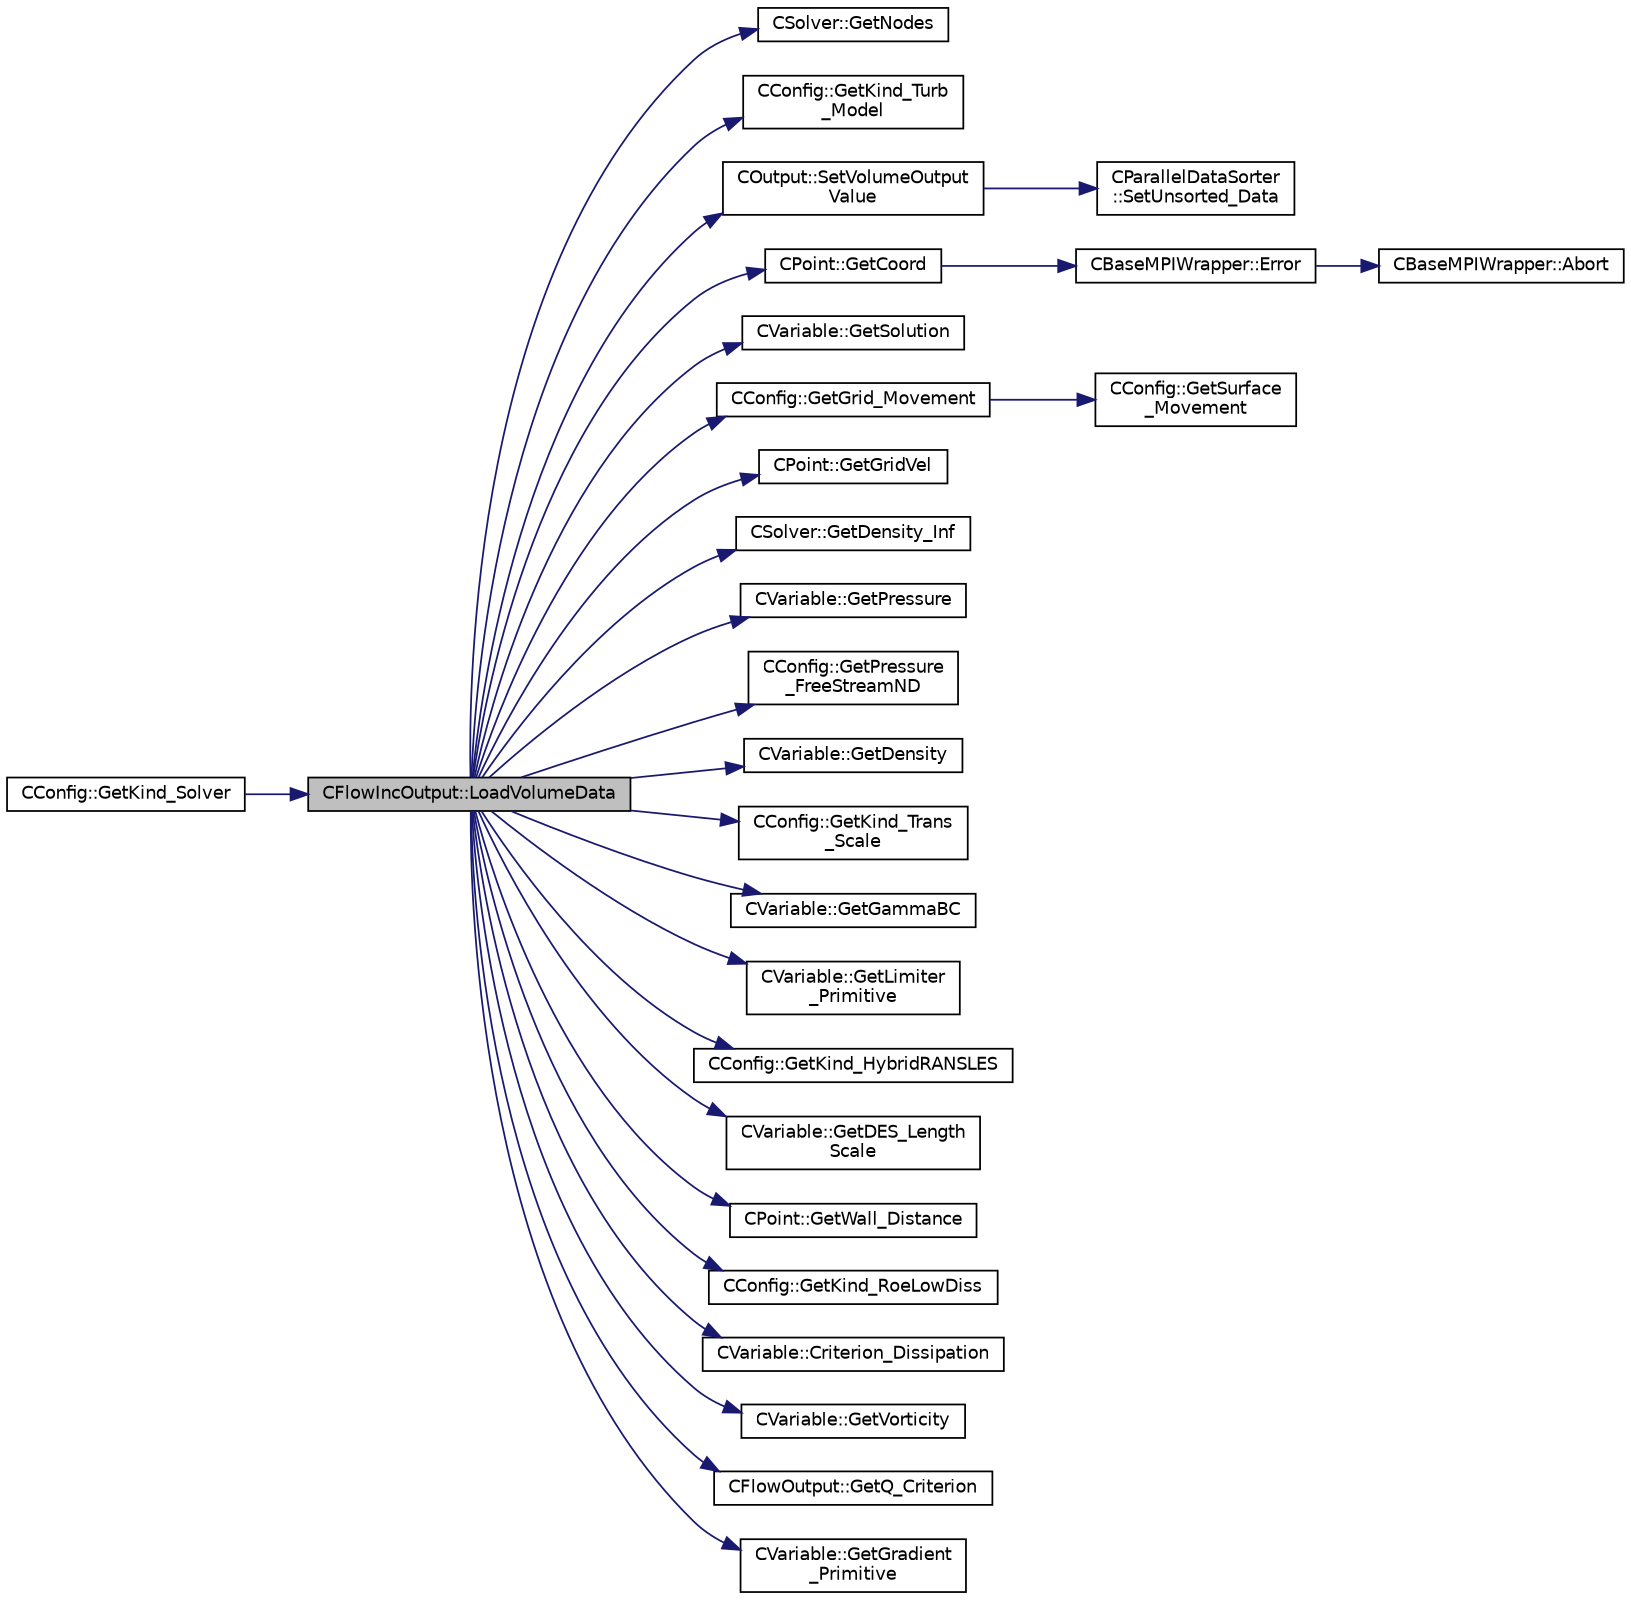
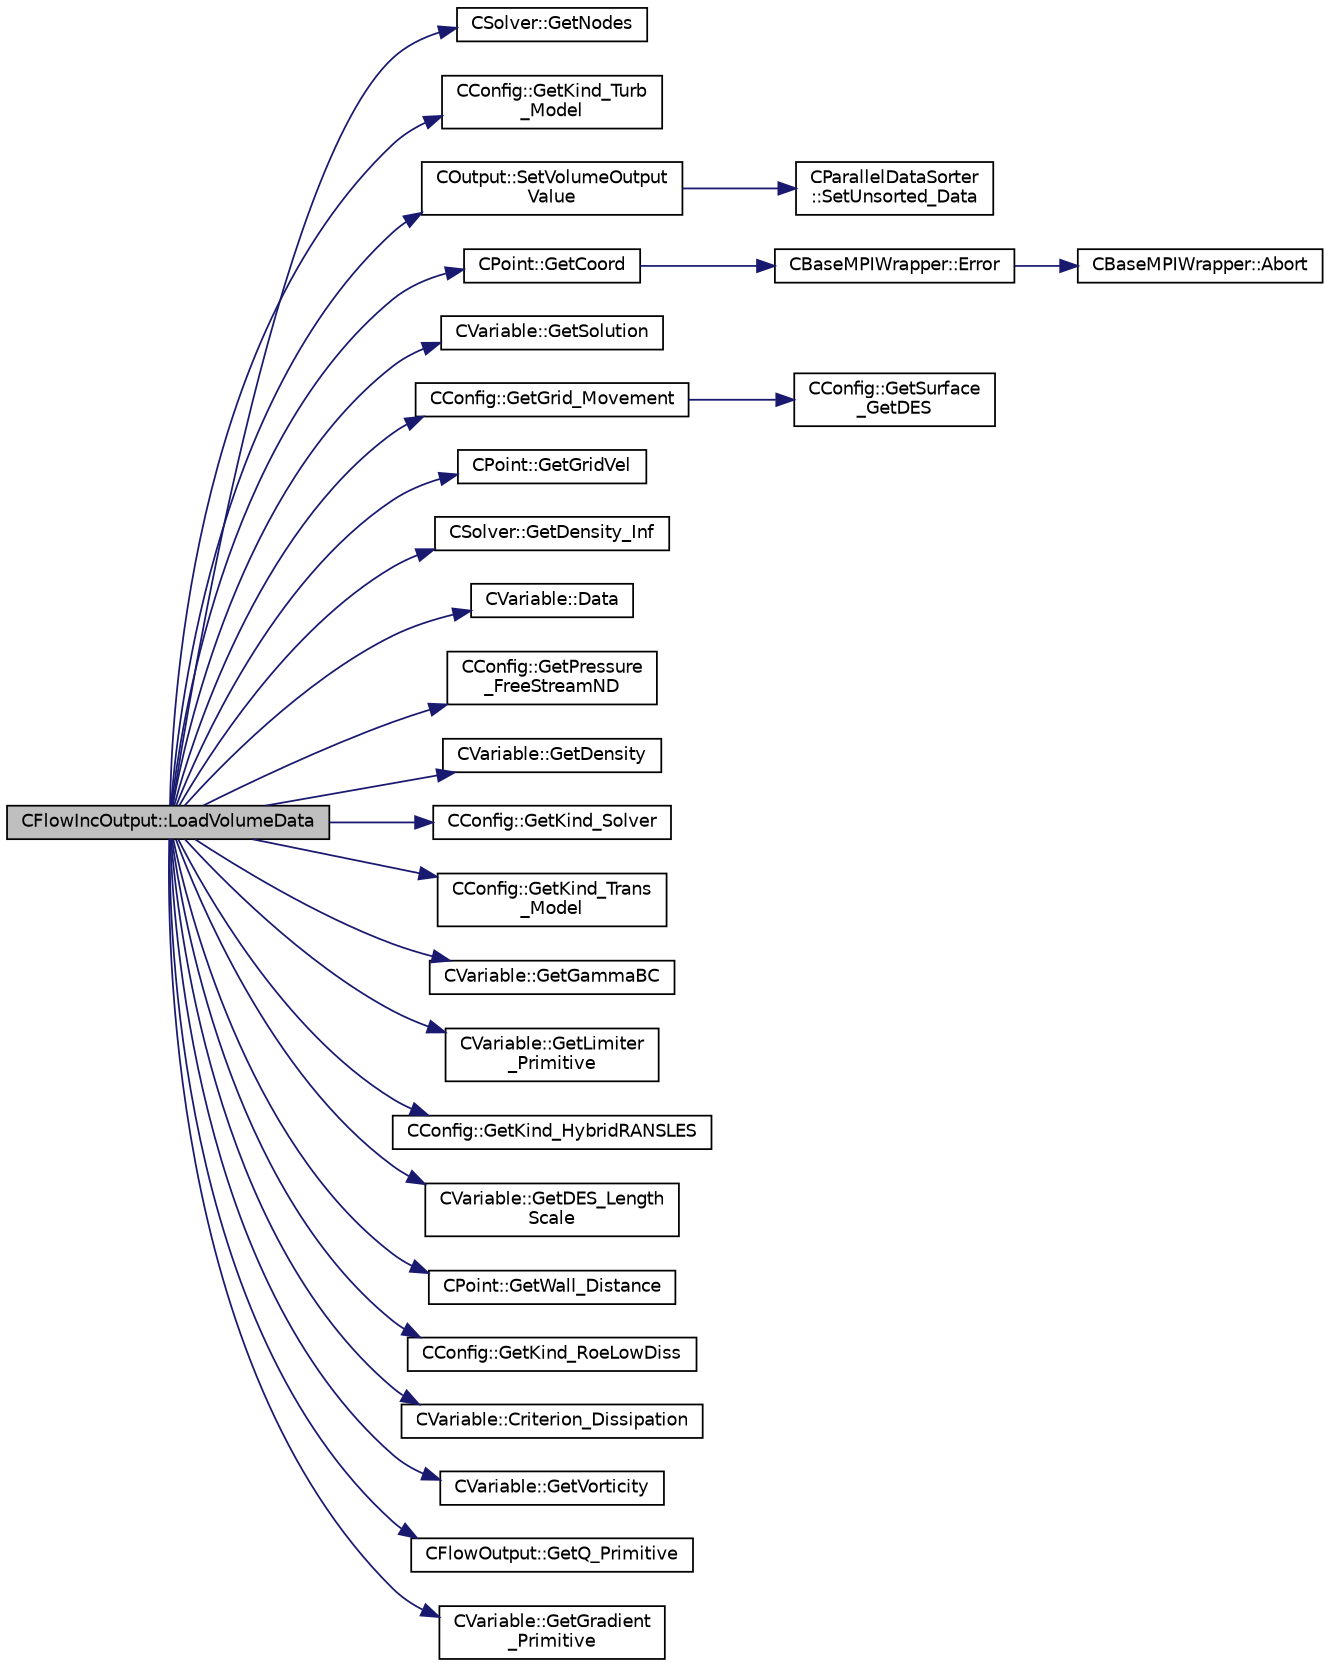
(1196, 400) -> (895, 400)
(853, 601) -> (552, 601)
(268, 794) -> (372, 822)
(853, 833) -> (552, 900)
(853, 1488) -> (552, 1555)
